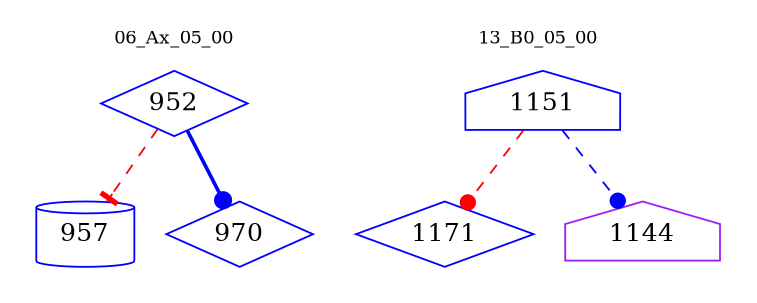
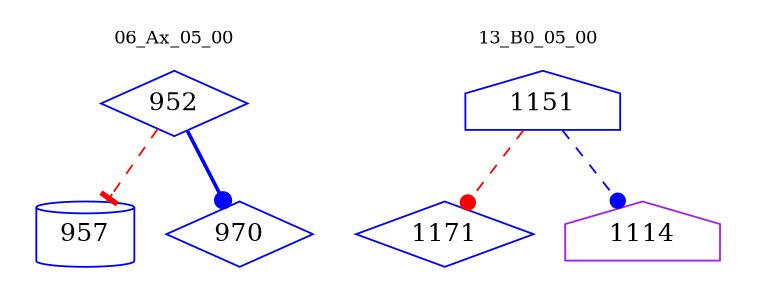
(643, 234) -> (643, 234)
